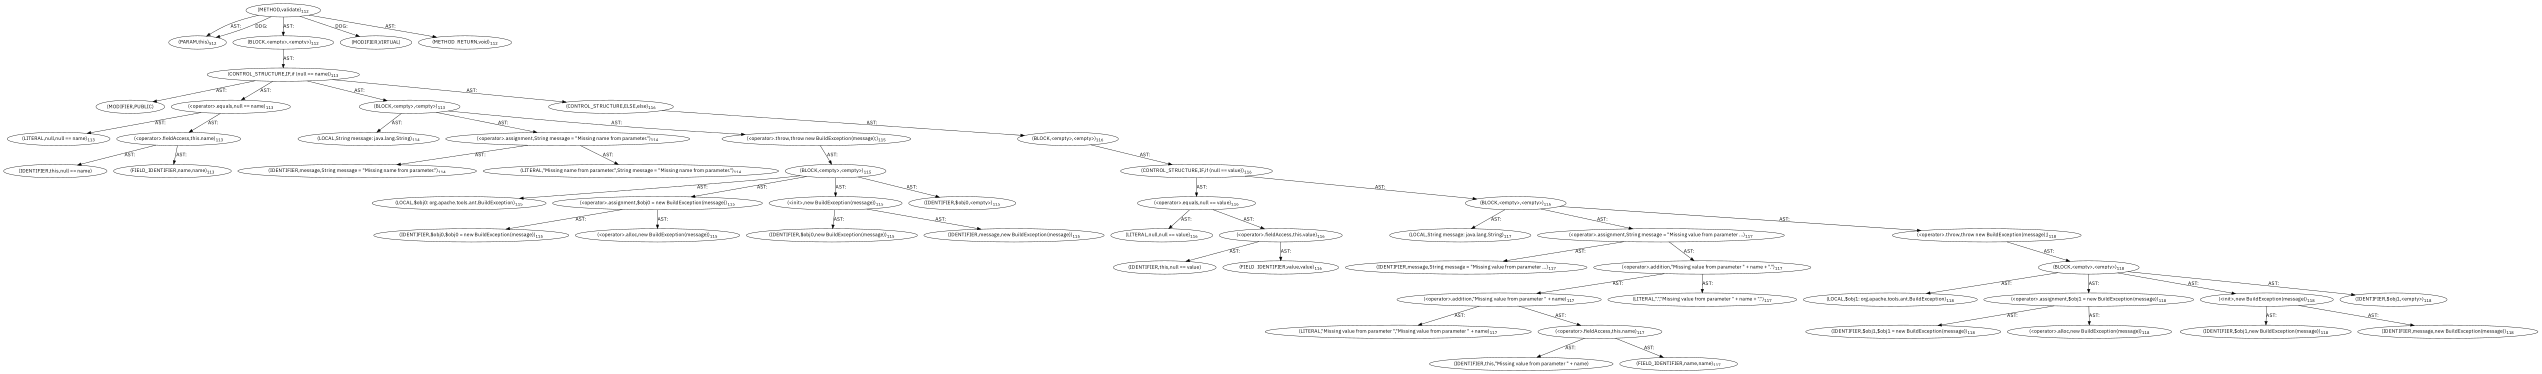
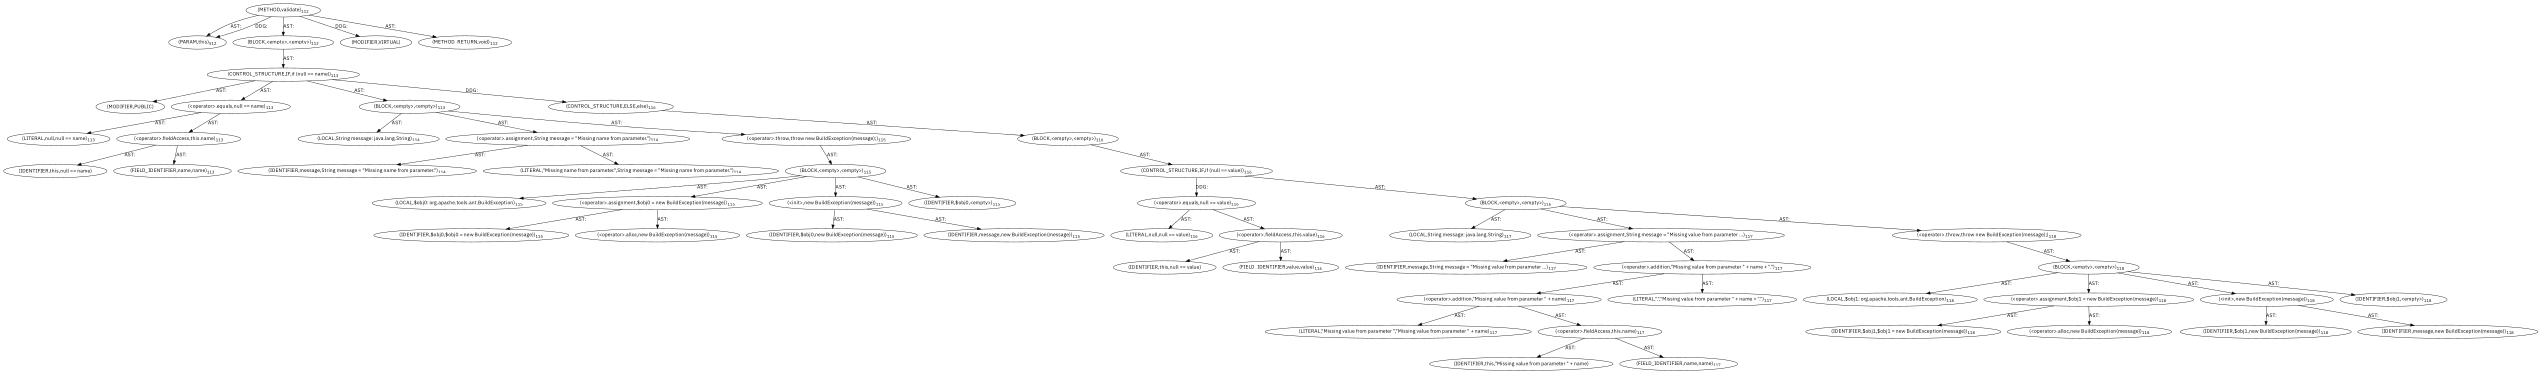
(472, 91) -> (472, 91)
(1202, 187) -> (1202, 187)
